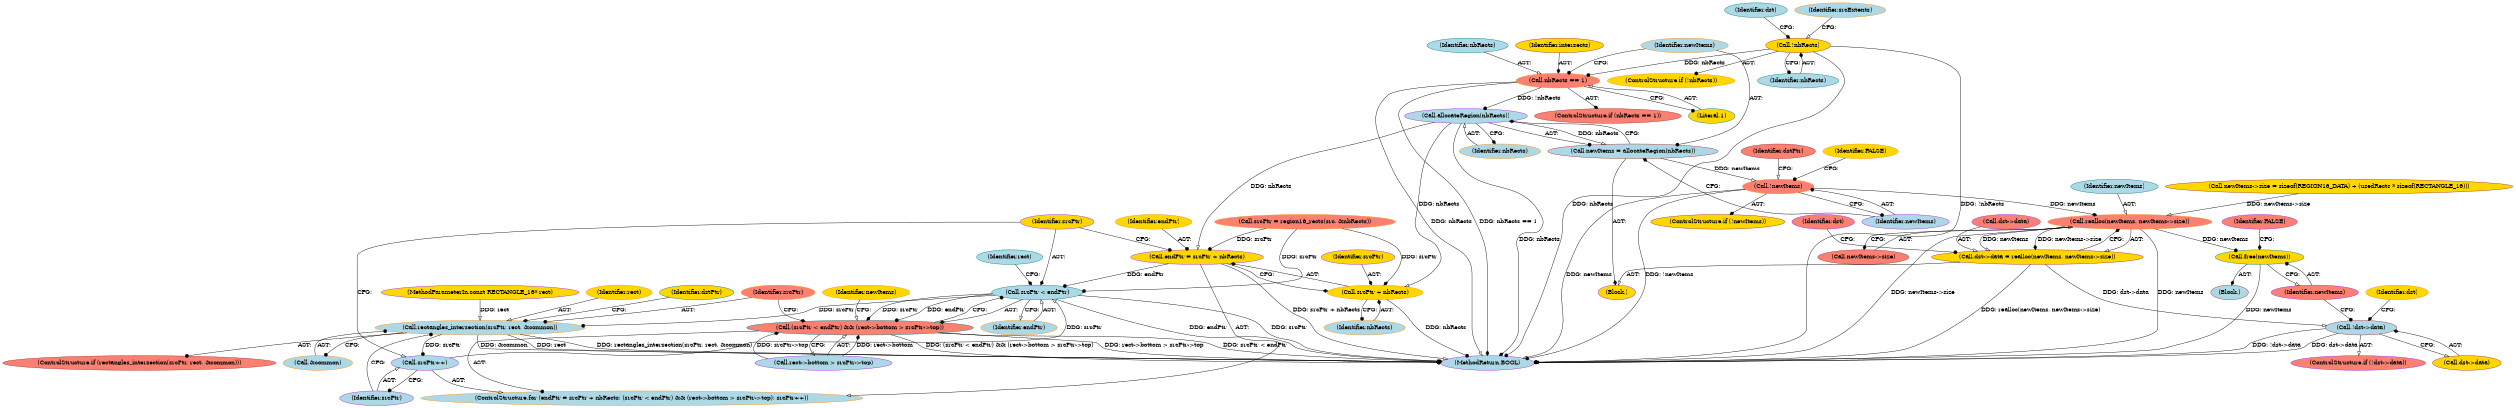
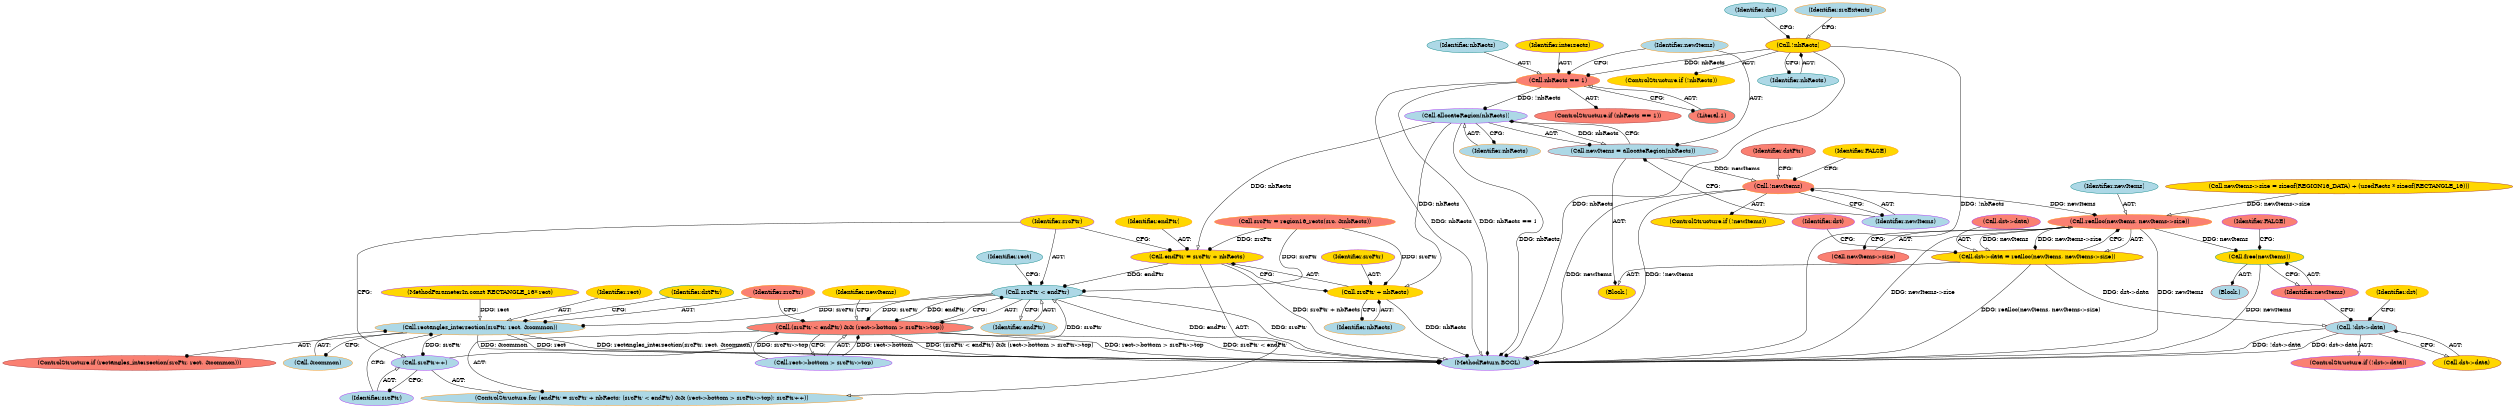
(1560, 45) -> (1560, 45)
(1712, 116) -> (1712, 116)
